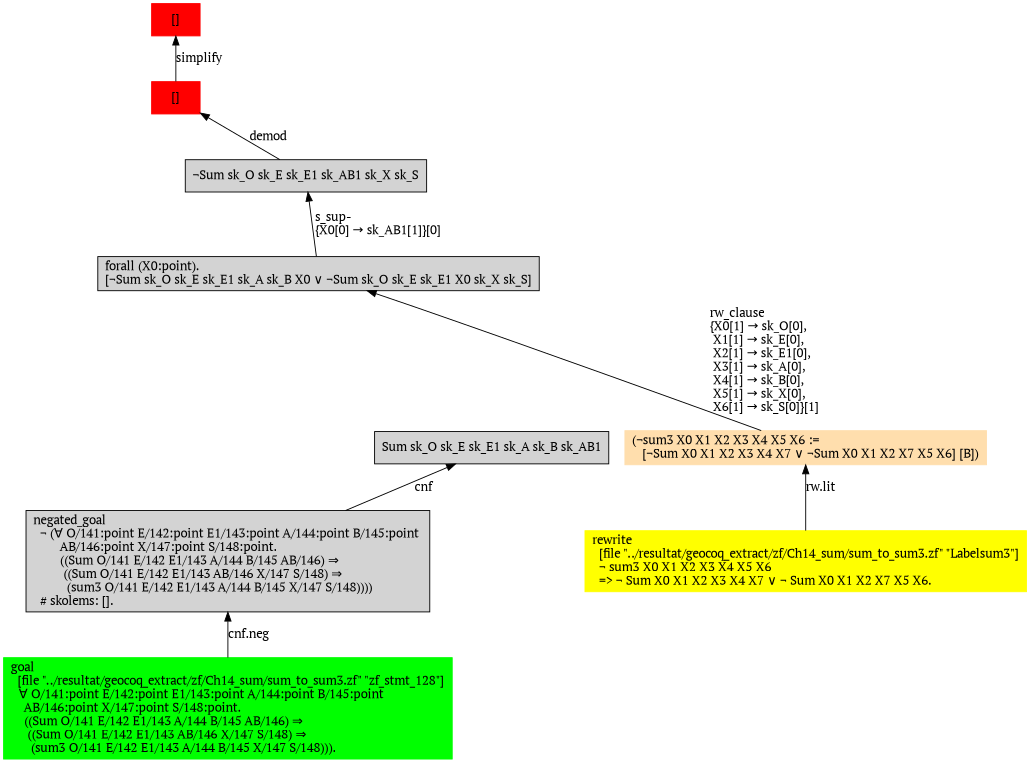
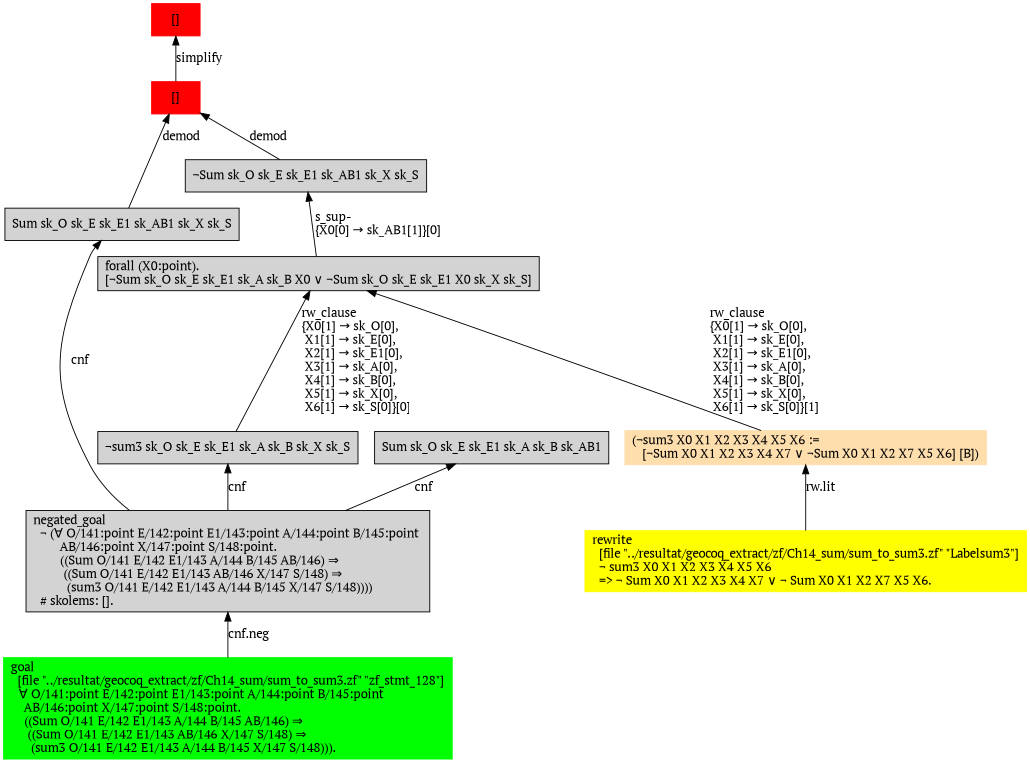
none -> (122, 224)
none -> (228, 448)
